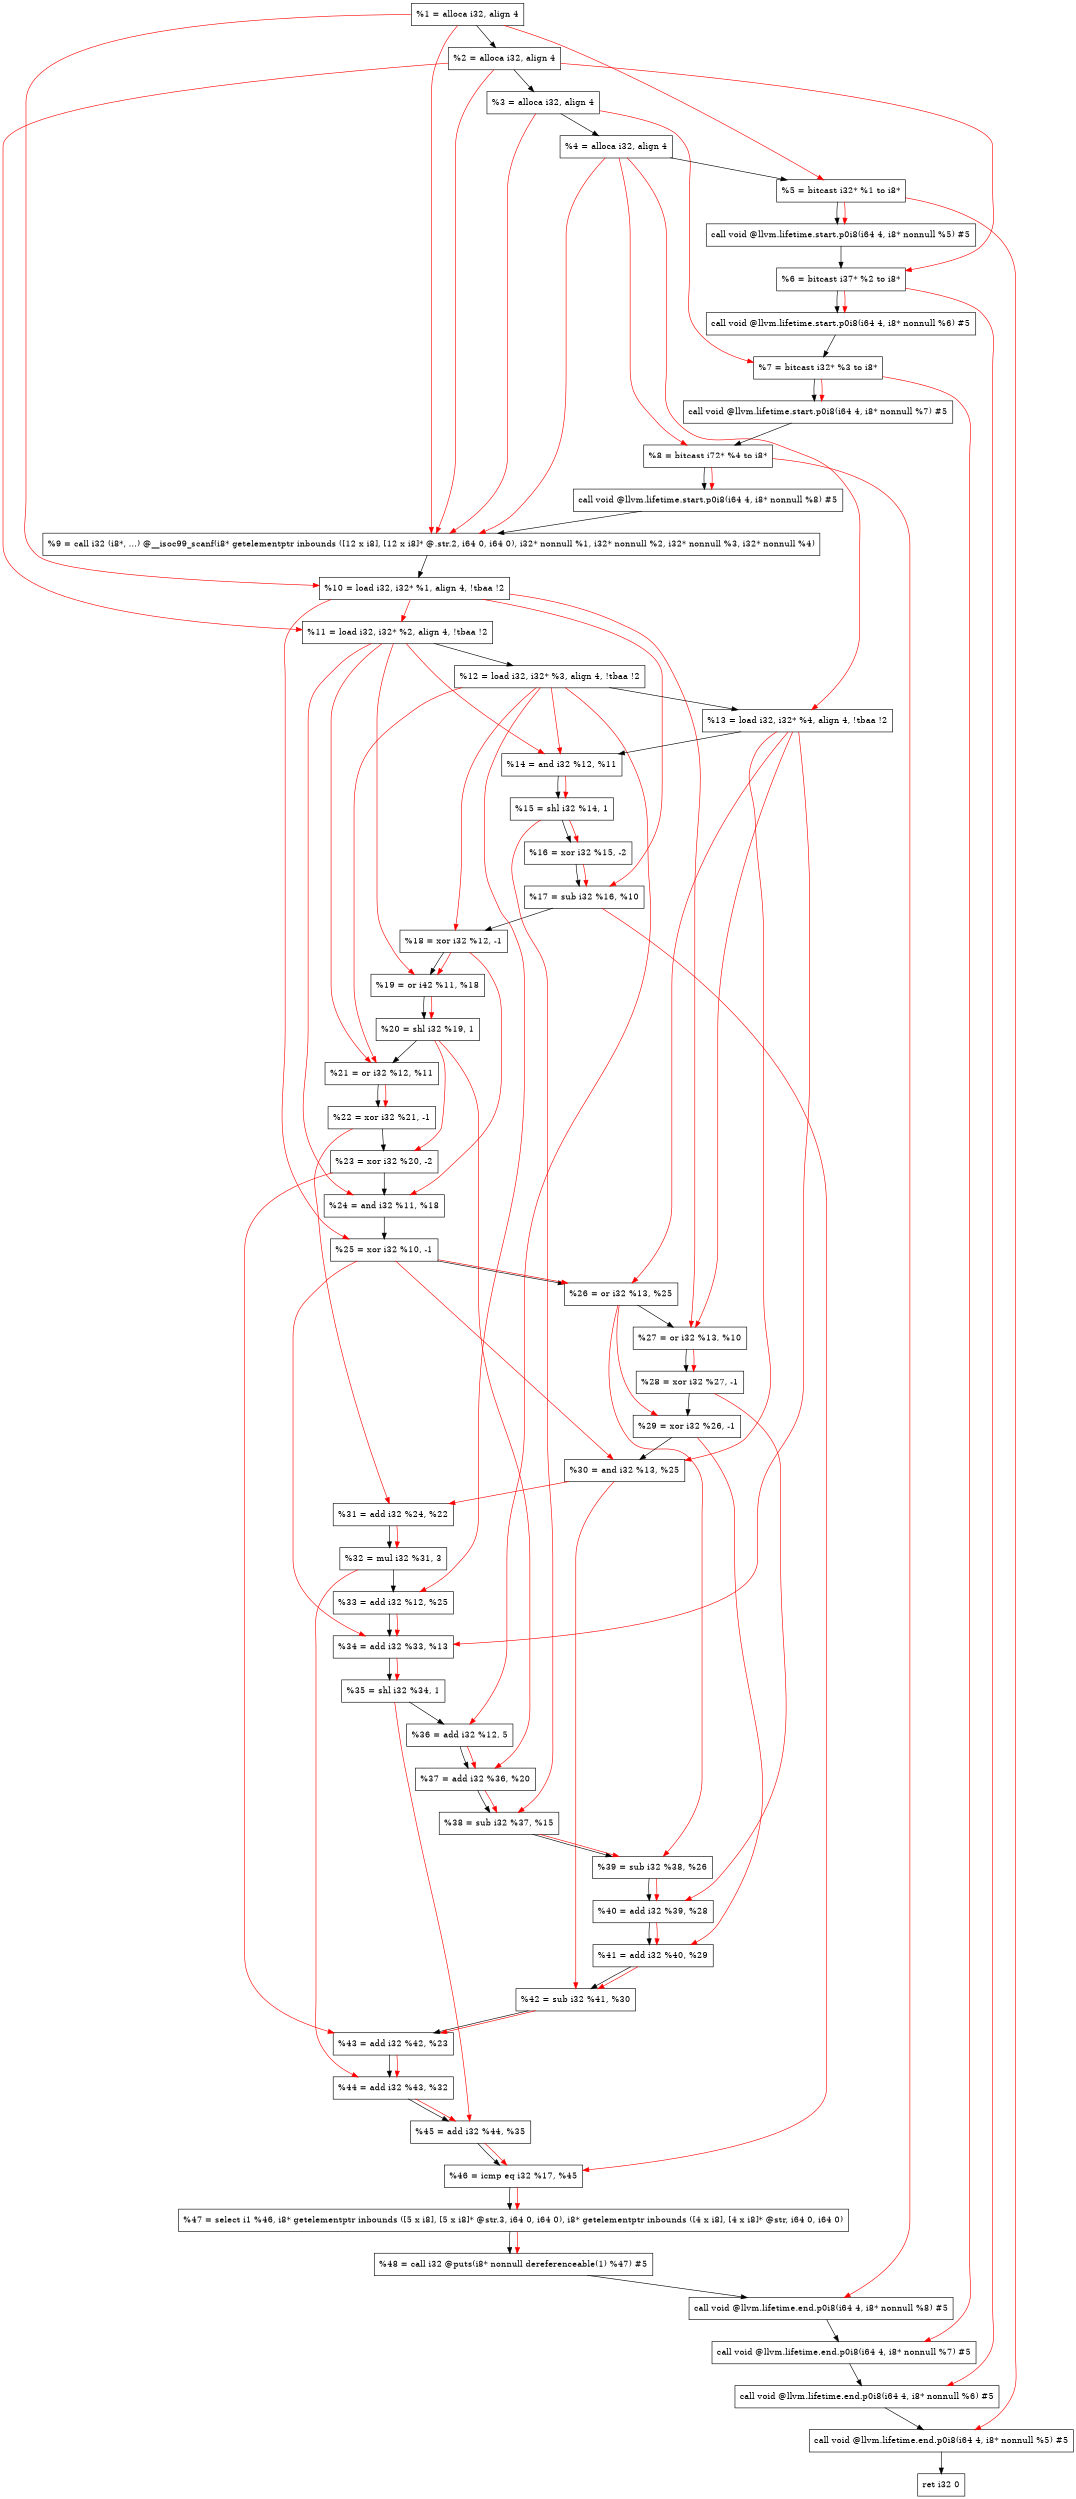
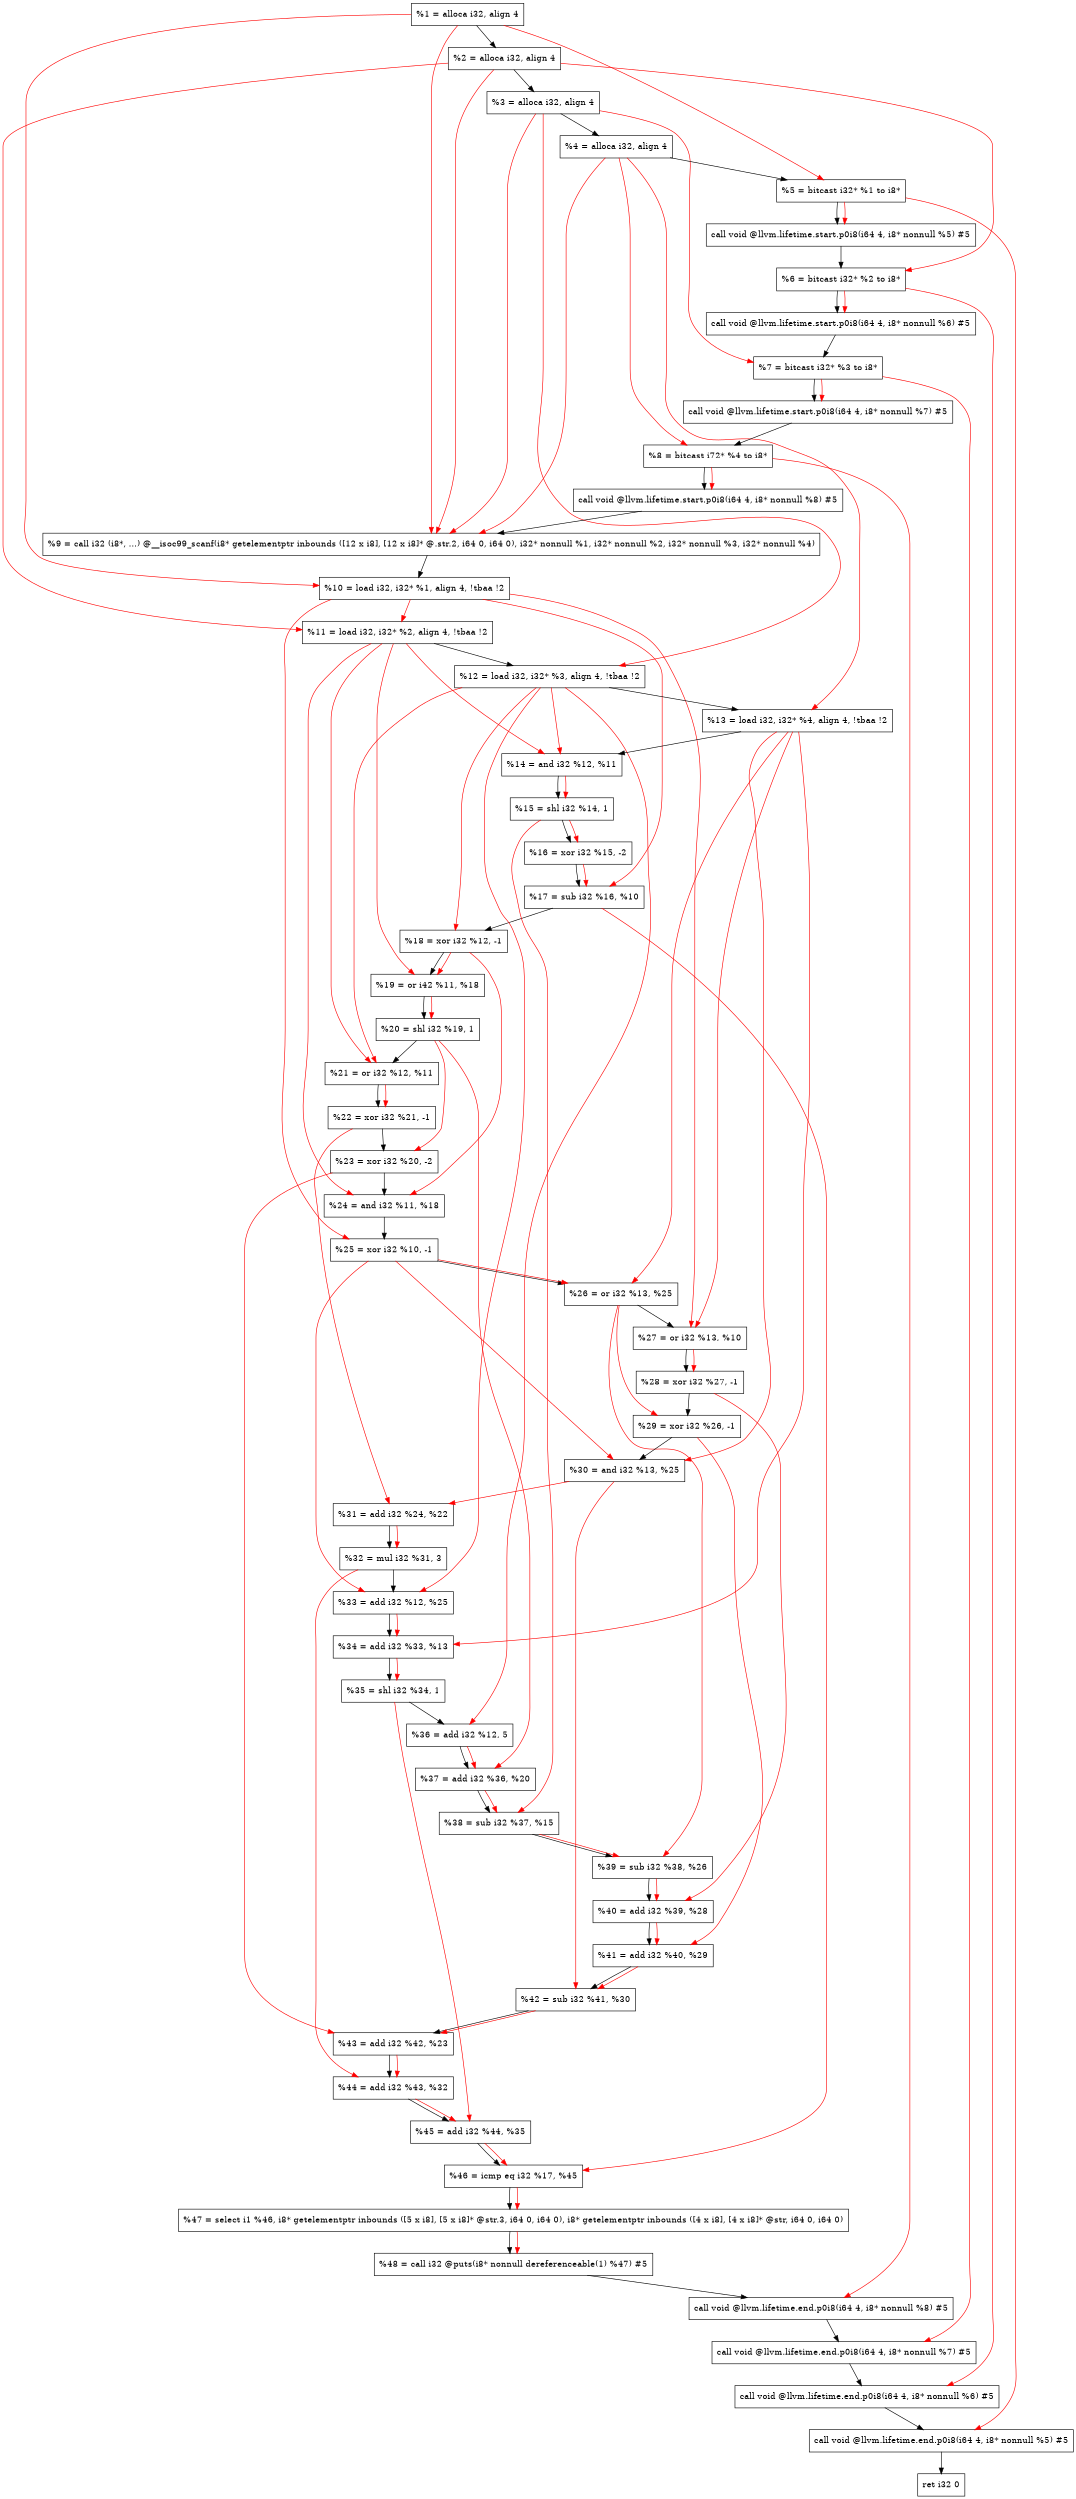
(841, 279) -> (841, 279)
none -> (635, 525)
(293, 1448) -> (316, 1424)
